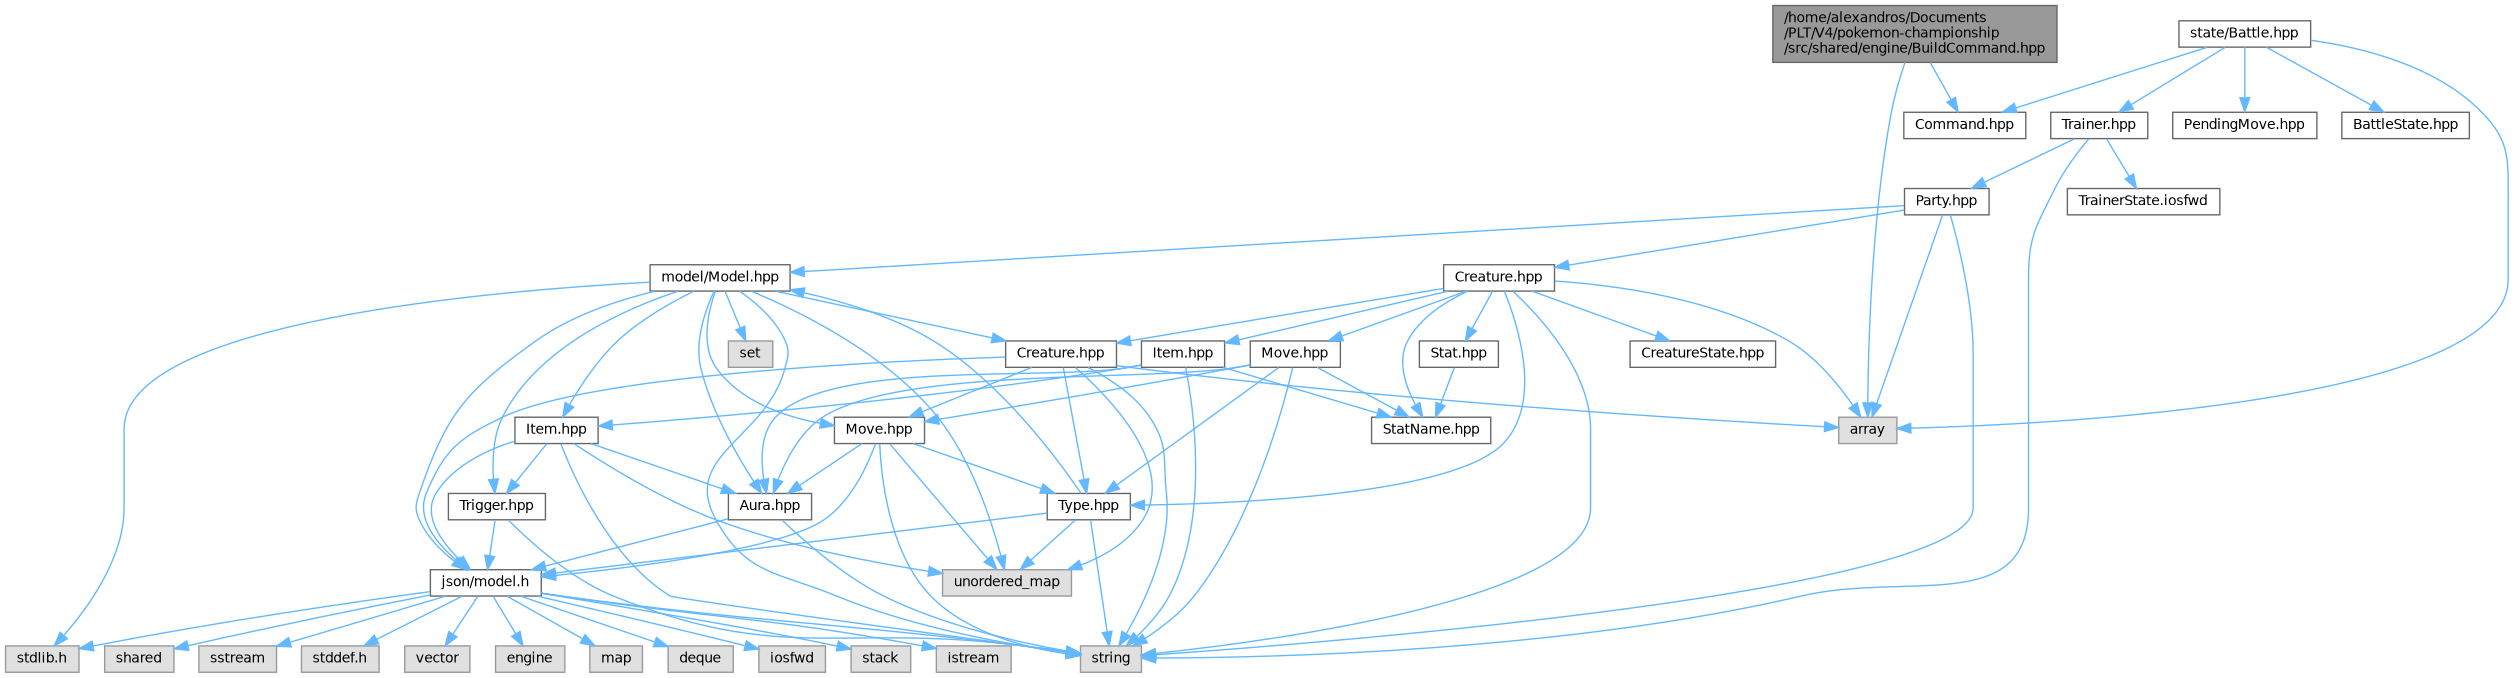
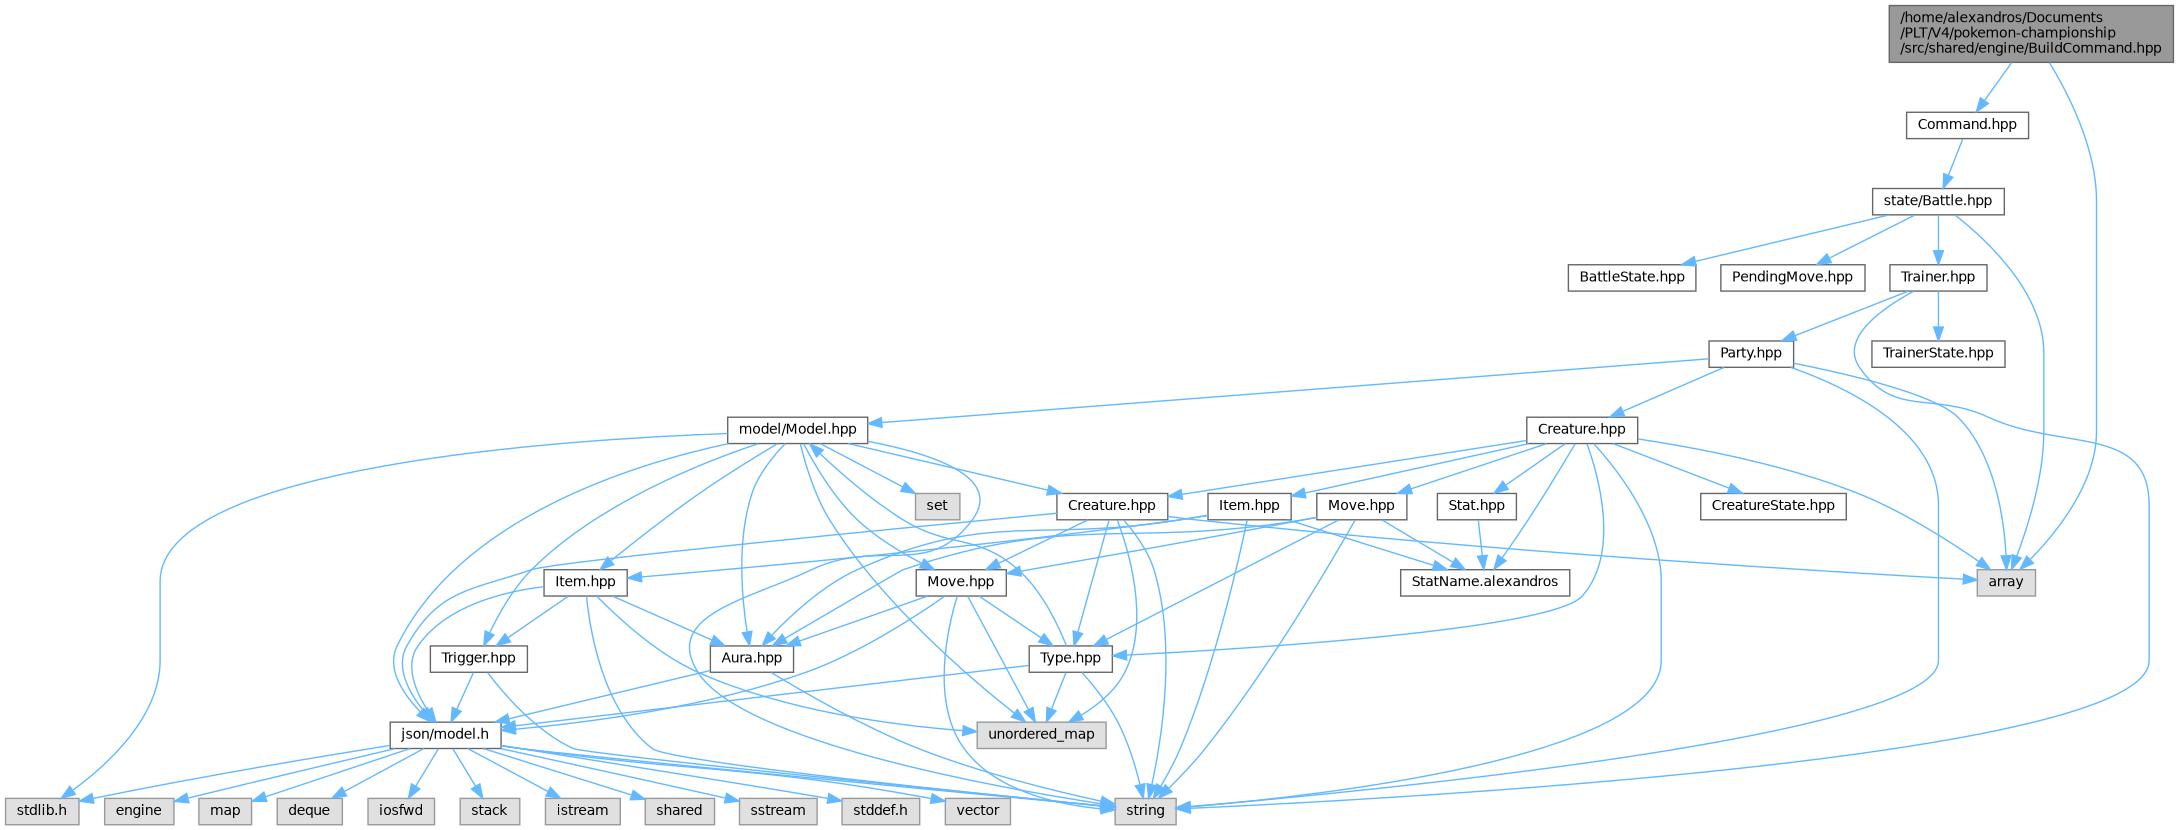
(2111, 78) -> (1956, 157)
(2144, 202) -> (1938, 354)
(1431, 430) -> (1485, 583)
